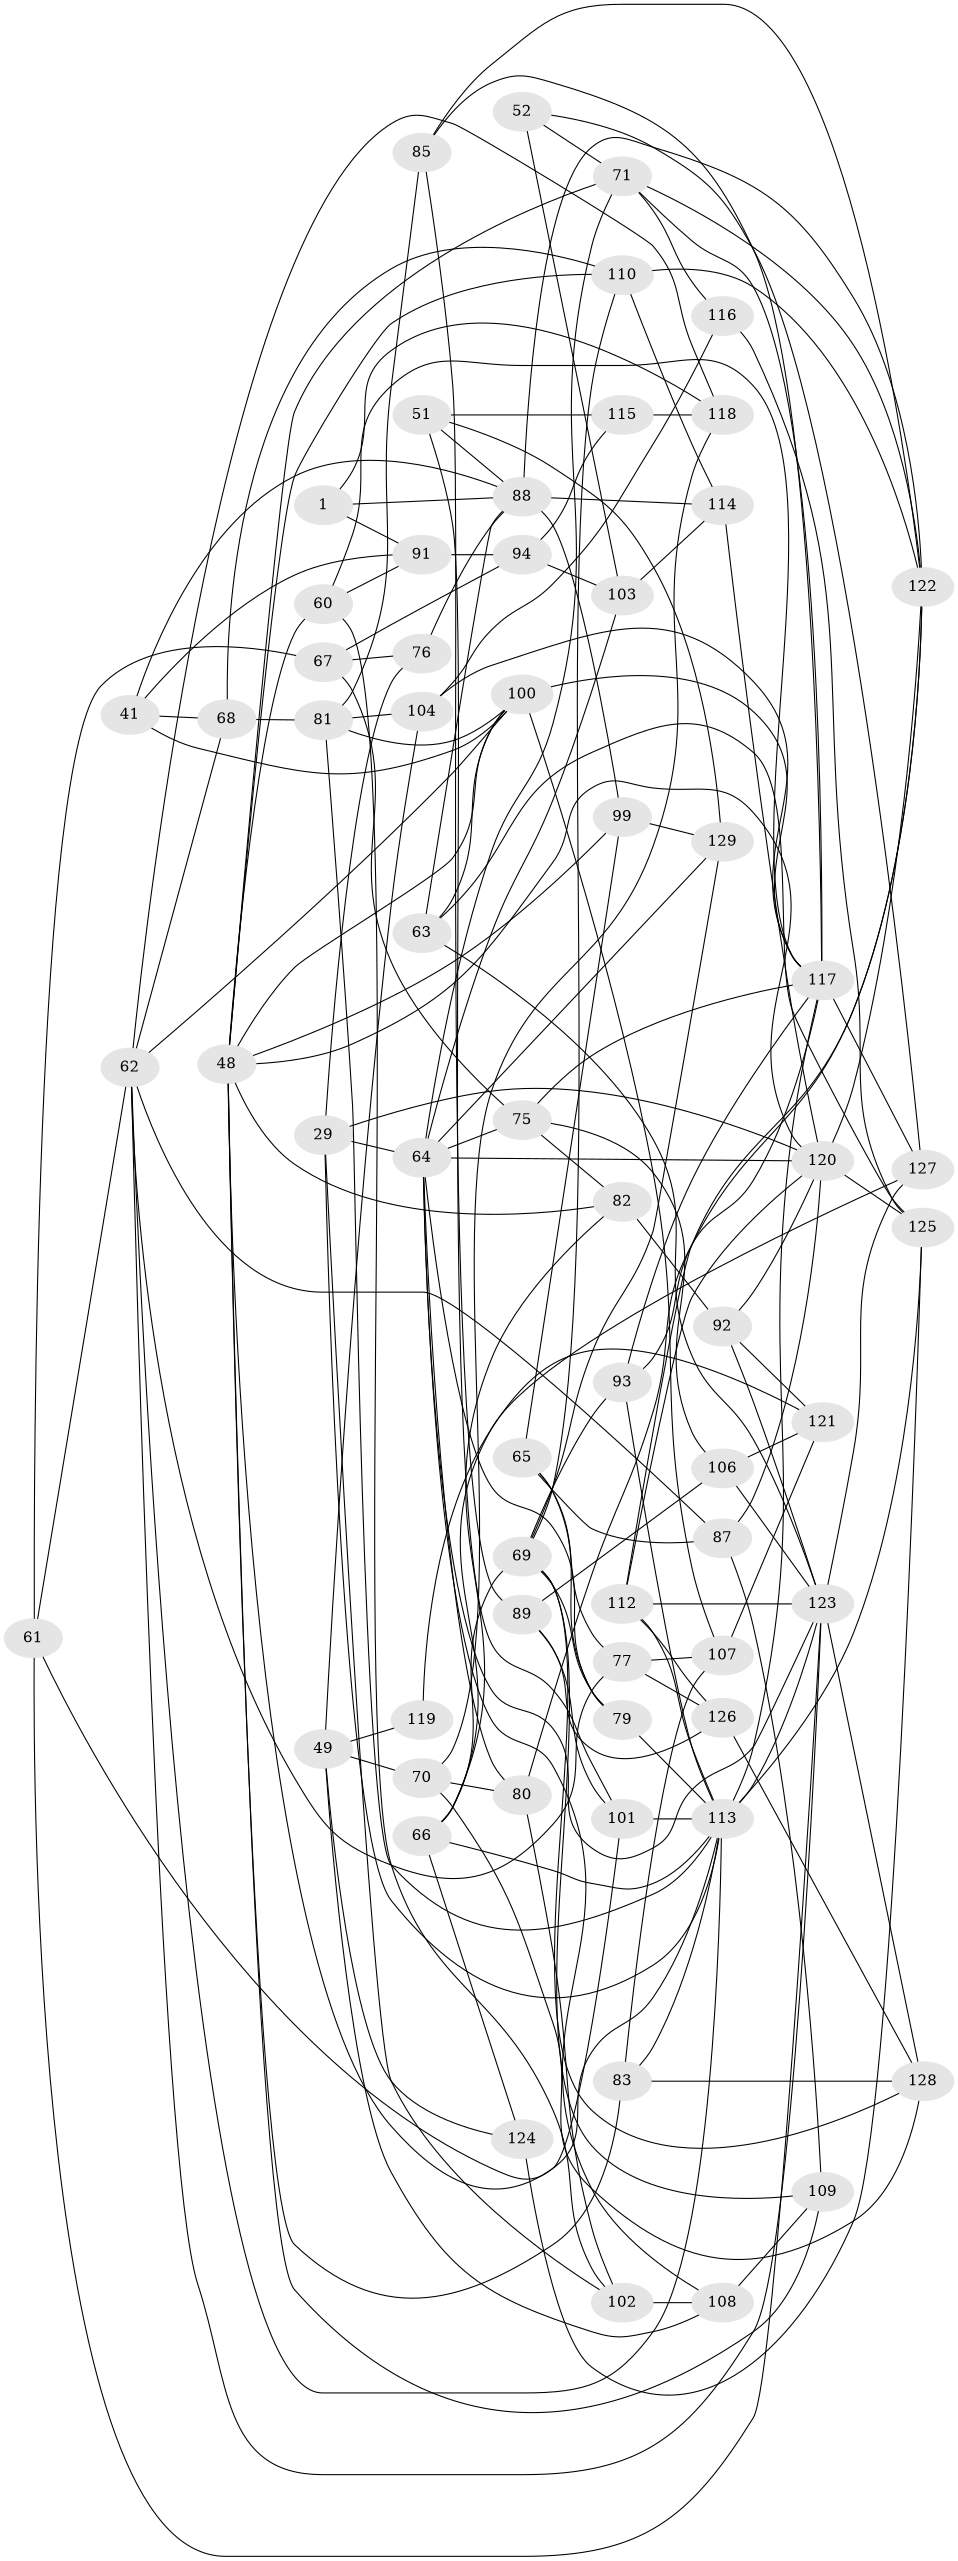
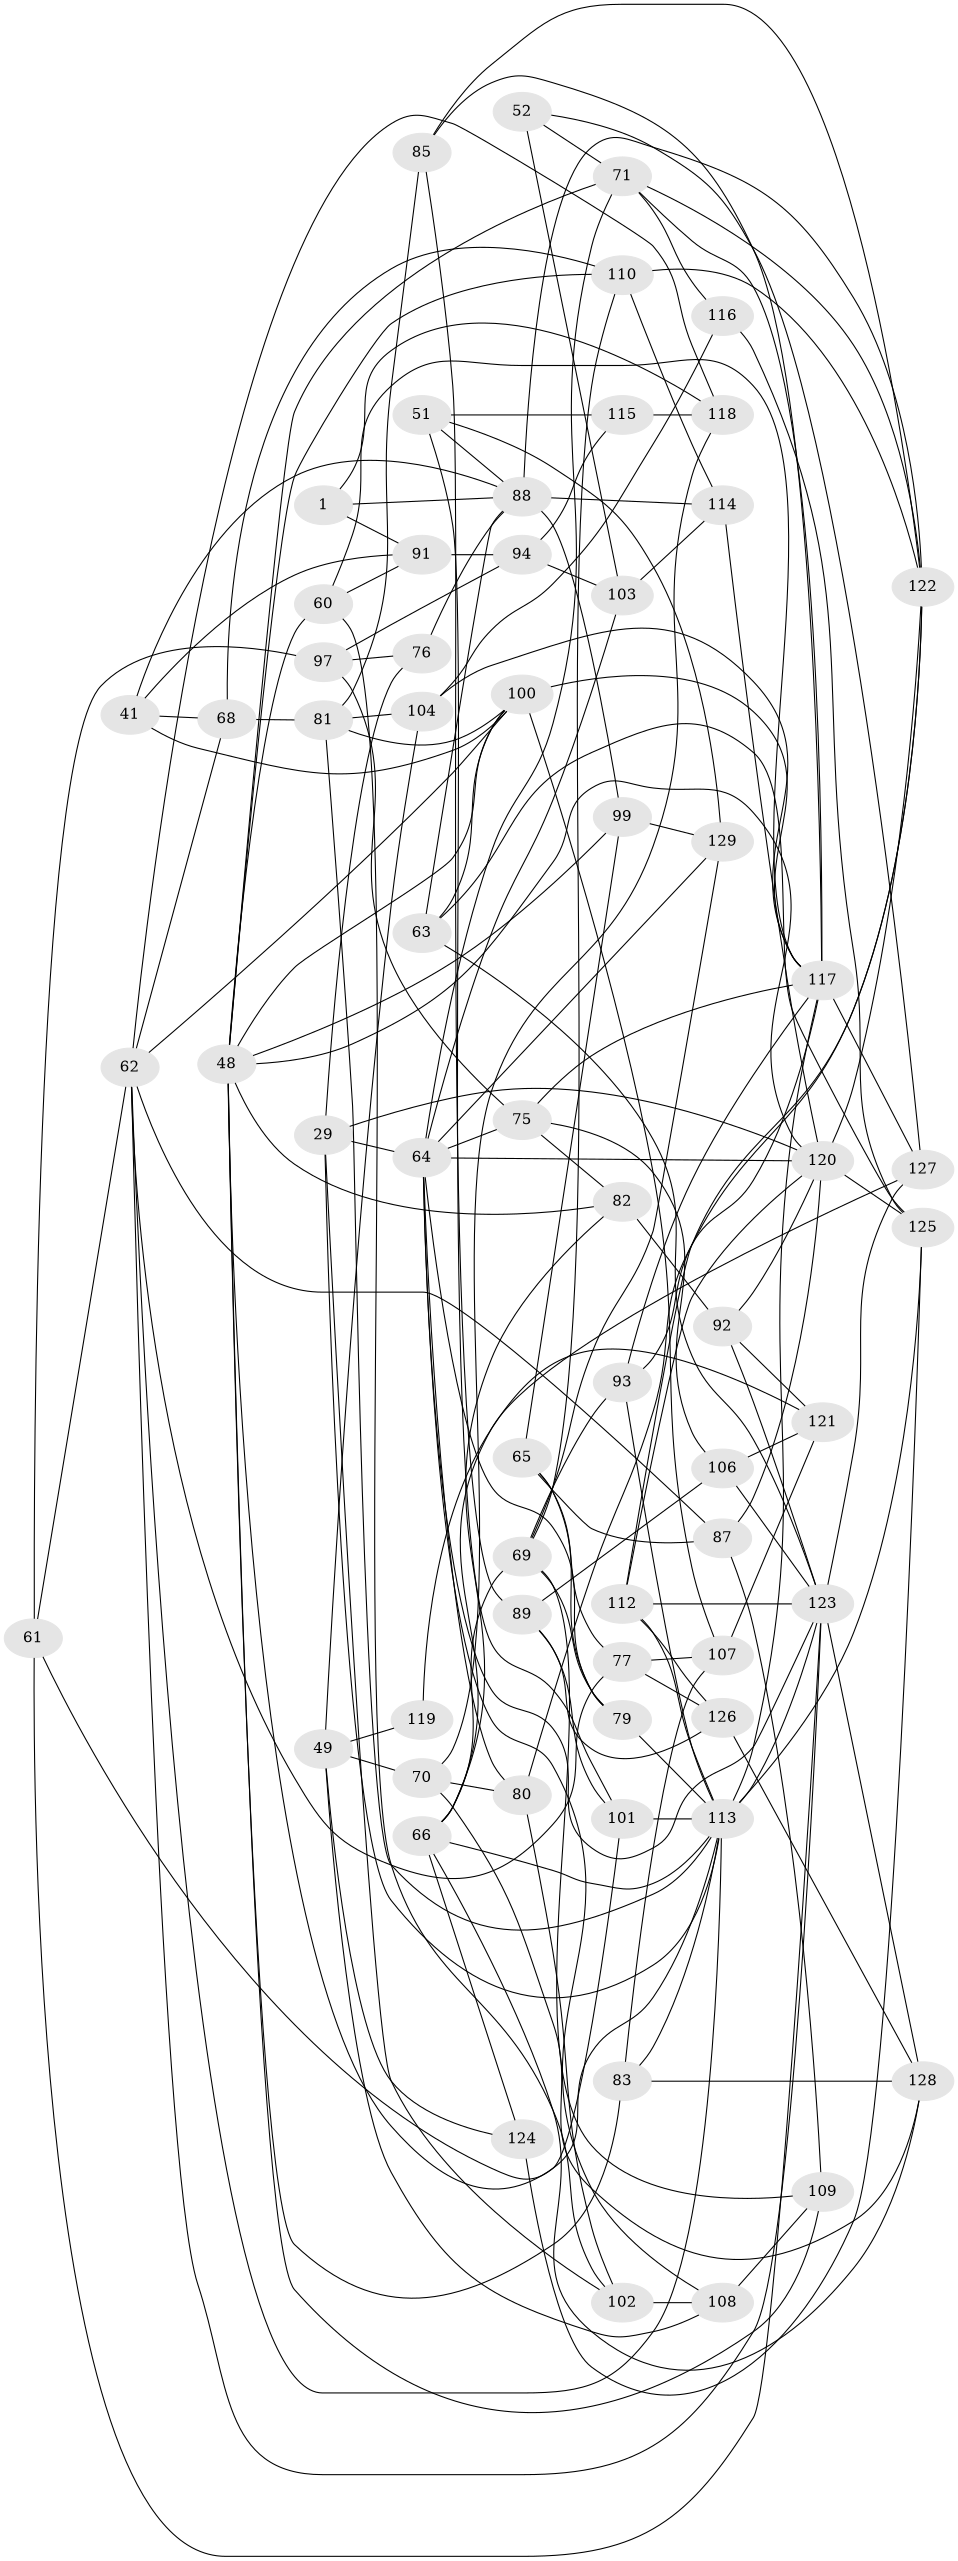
(324, 662) -> (324, 662)
(590, 2107) -> (582, 2321)
